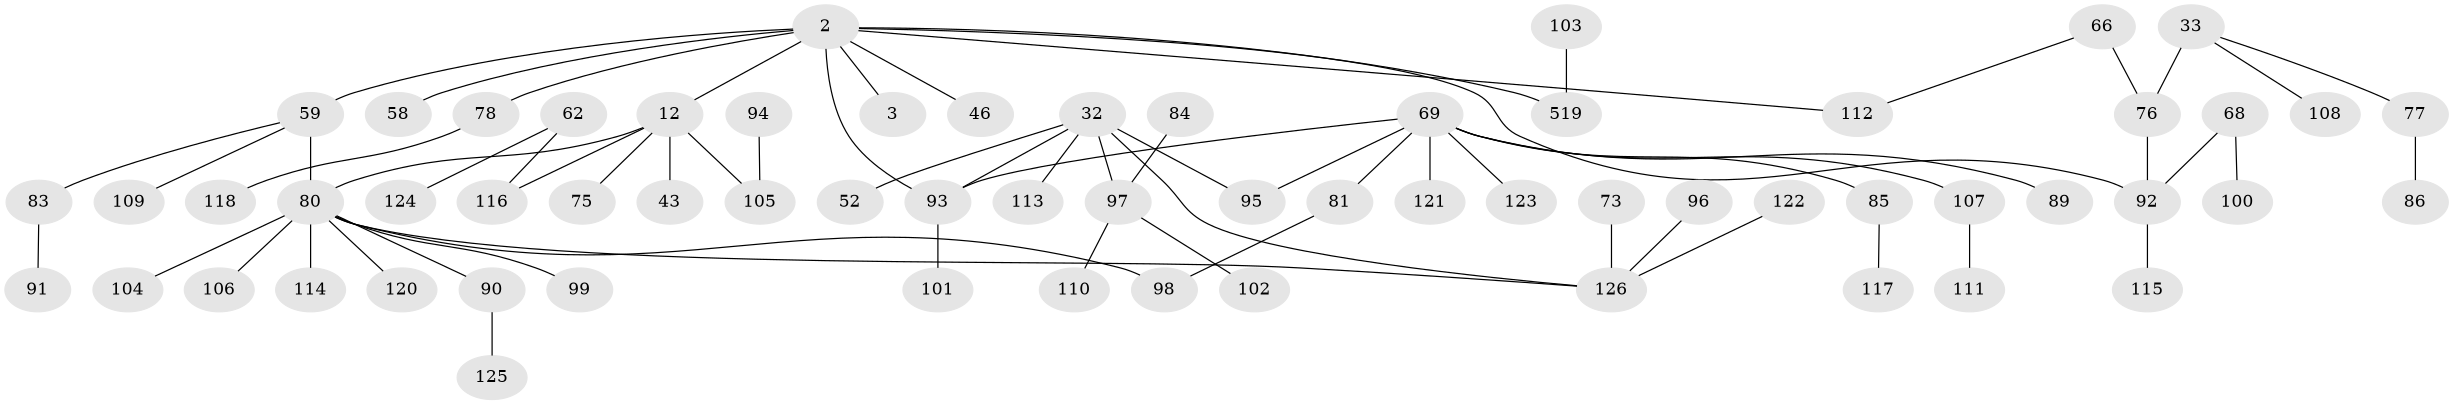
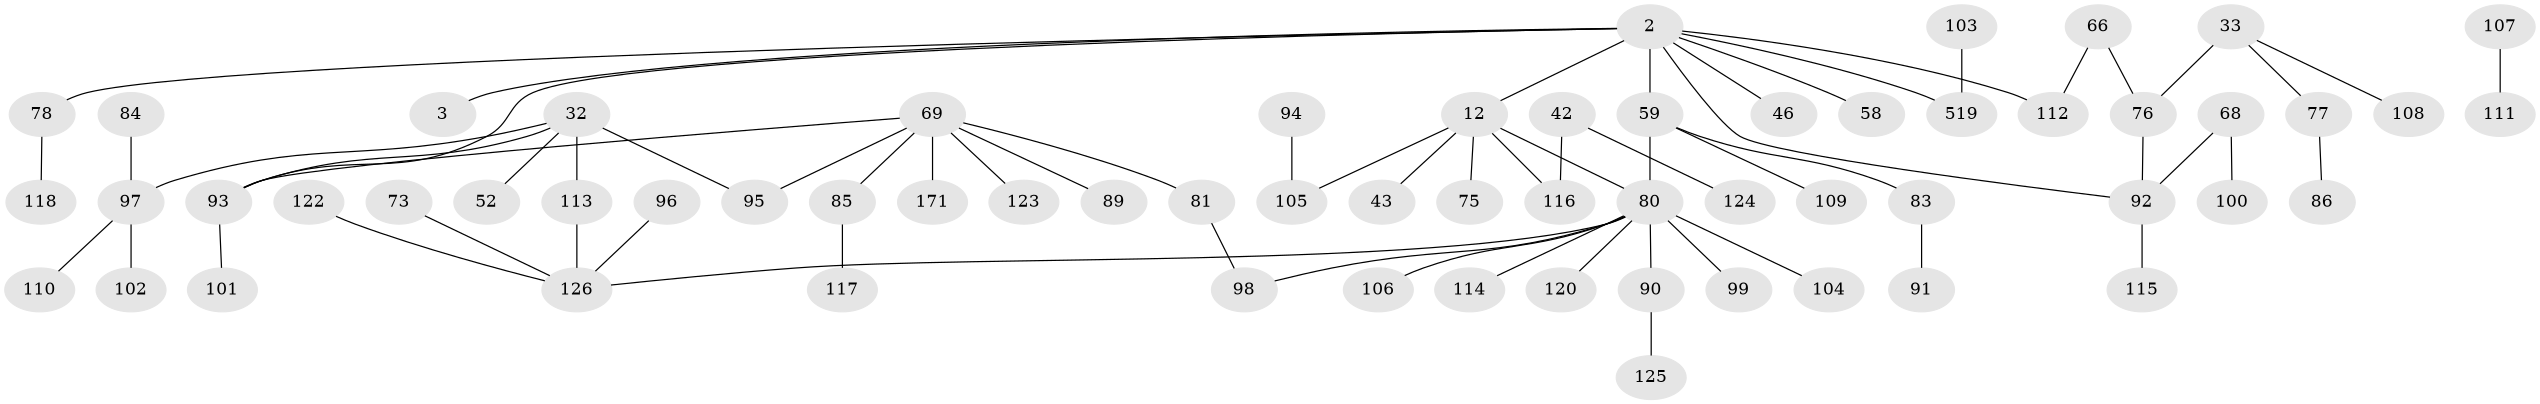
(574, 114) -> (1562, 114)
(1700, 157) -> none
(1430, 202) -> (933, 202)
(1325, 255) -> (577, 246)
